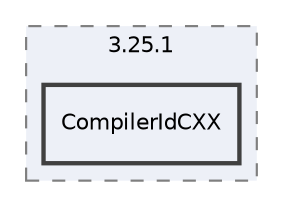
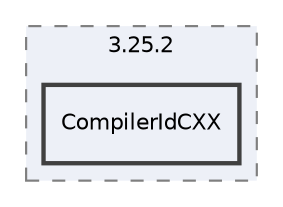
(141, 47) -> (141, 47)
